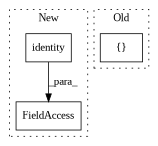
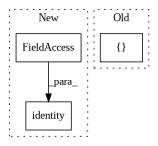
(49, 78) -> (49, 78)
